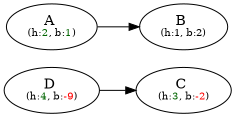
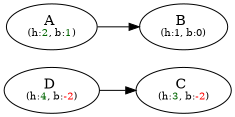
(184, 33) -> (184, 33)
(68, 96) -> (68, 96)
